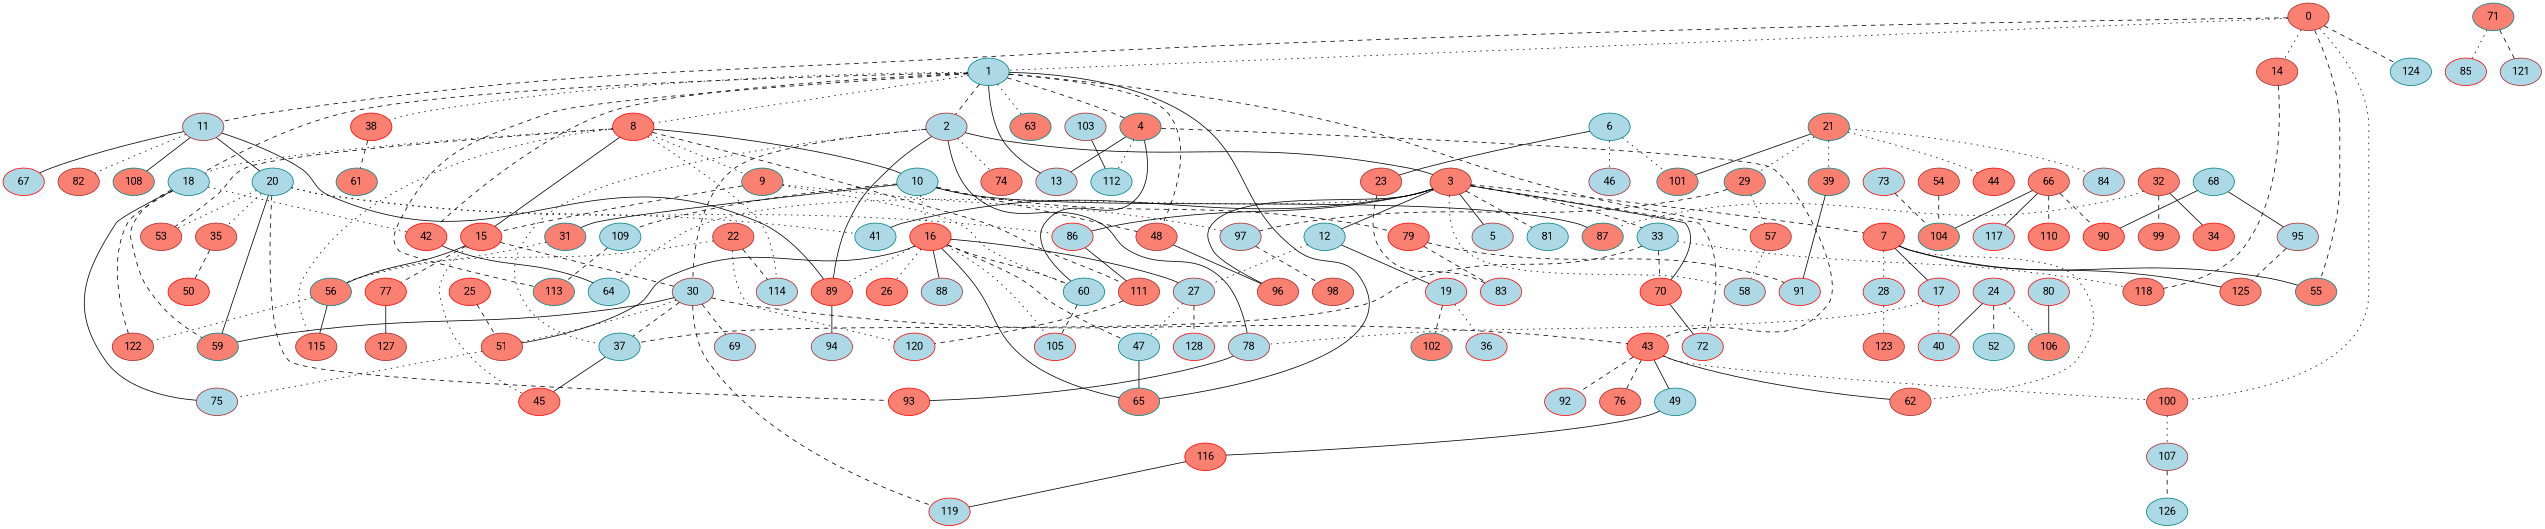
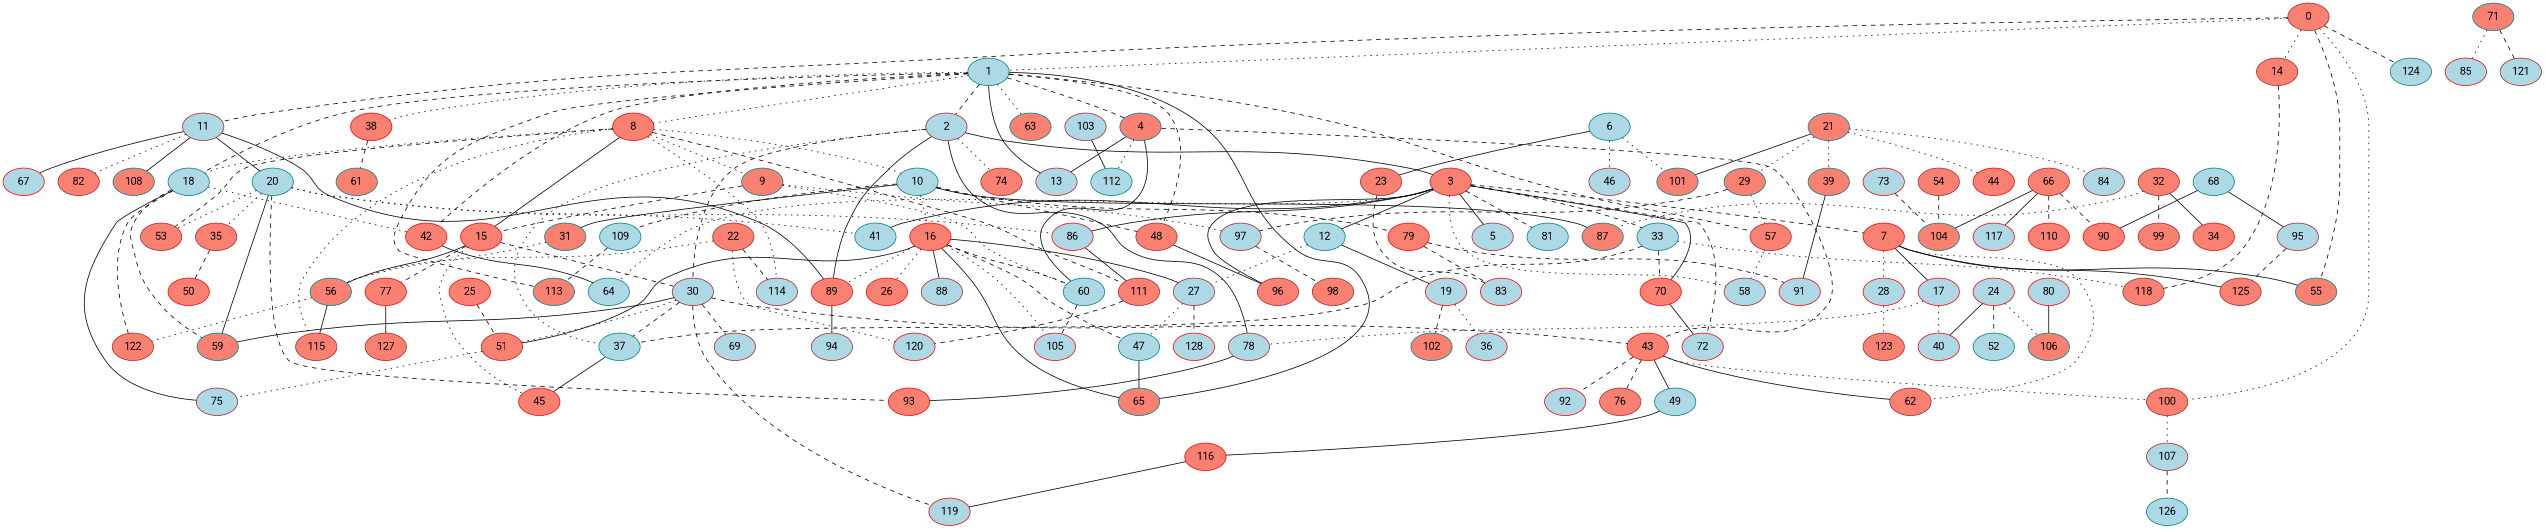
(766, 143) -> (766, 143)
